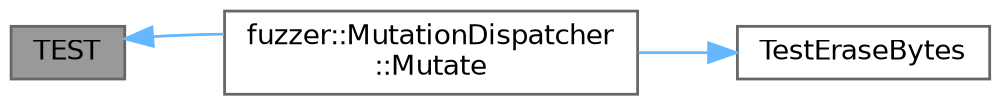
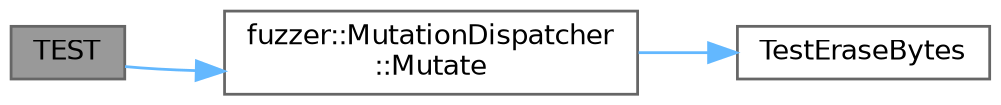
(188, 35) -> (161, 69)
